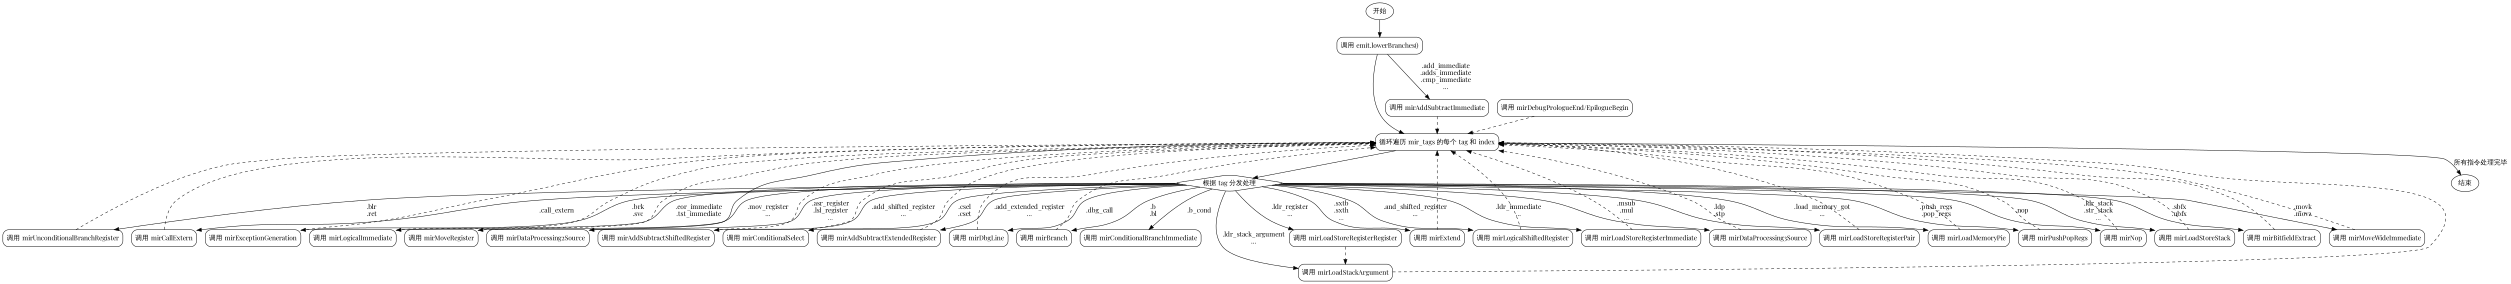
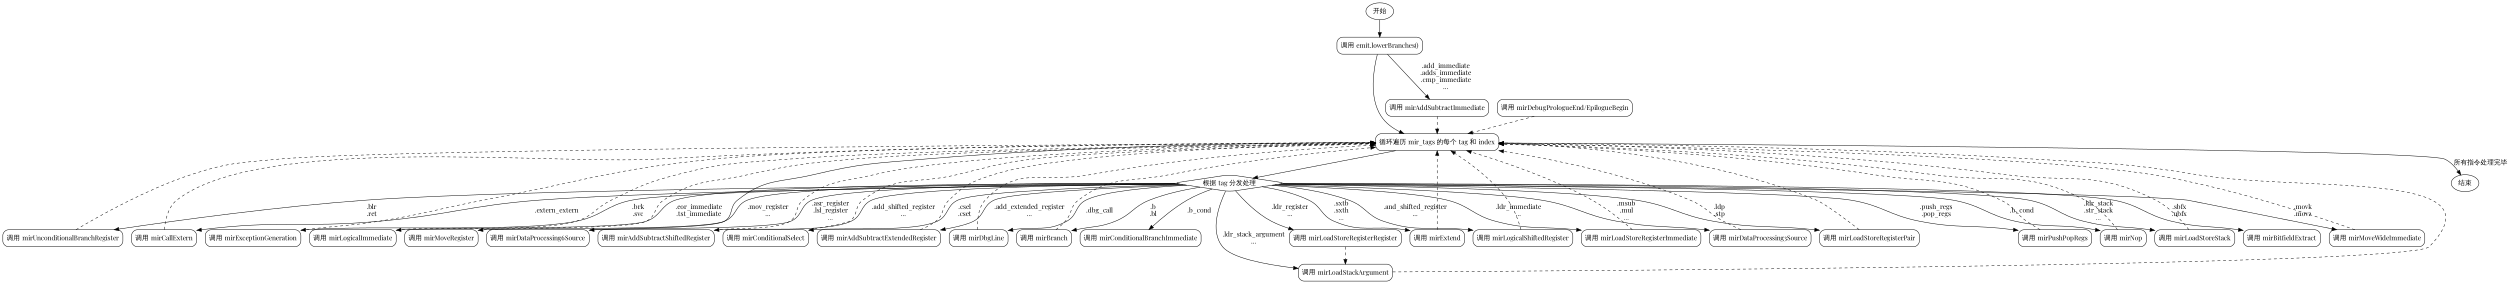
(1916, 159) -> none
(557, 211) -> (557, 211)
(2022, 211) -> (2022, 211)
(538, 238) -> (538, 238)
(1969, 238) -> none
